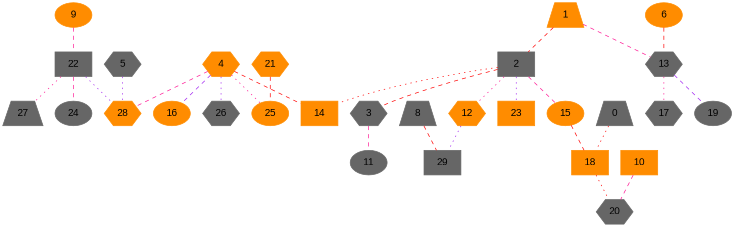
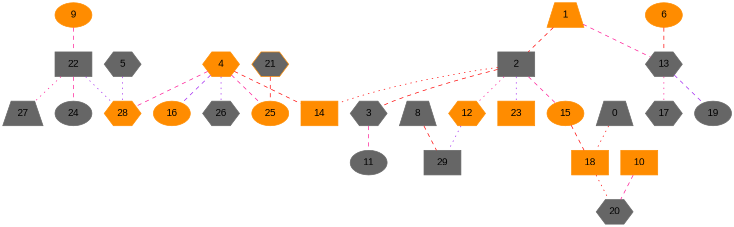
(270, 64) -> (270, 64)
(246, 89) -> (246, 89)
